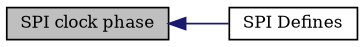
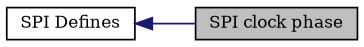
(207, 24) -> (174, 24)
